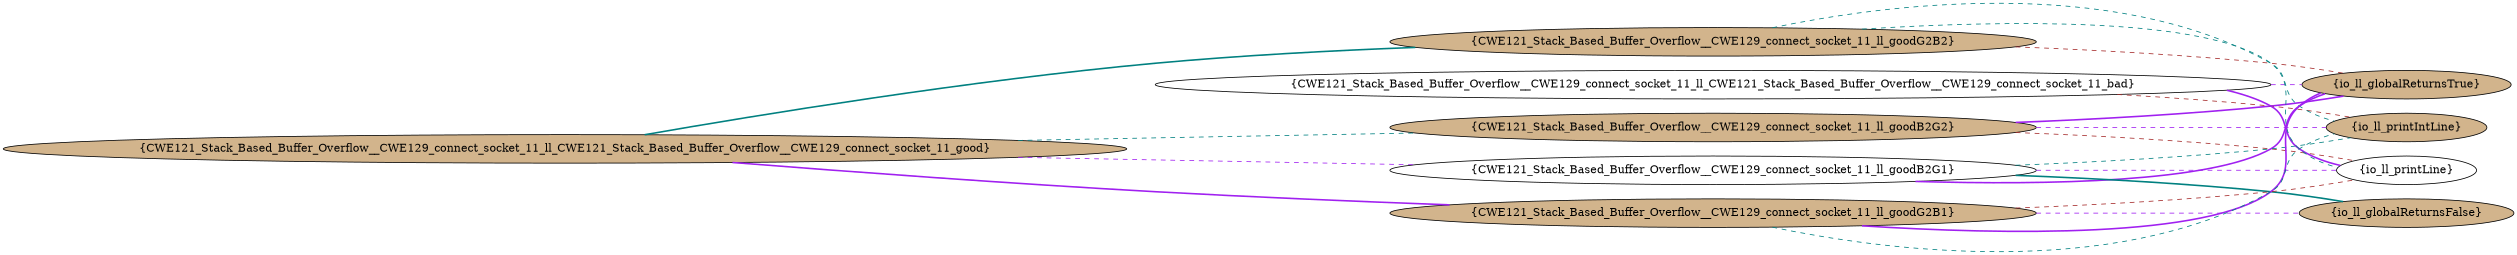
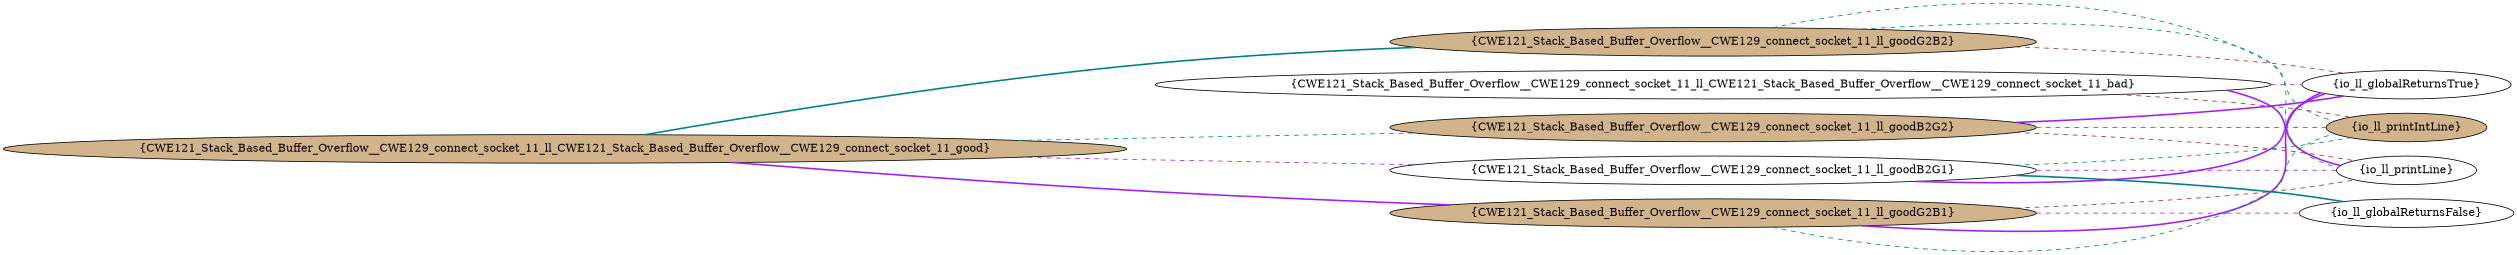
(2407, 85) -> (2407, 85)
(2407, 213) -> (2407, 213)
